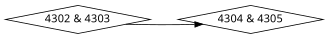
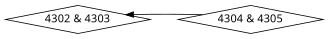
(160, 25) -> (168, 14)
